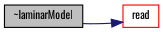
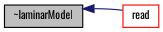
(97, 24) -> (109, 9)
